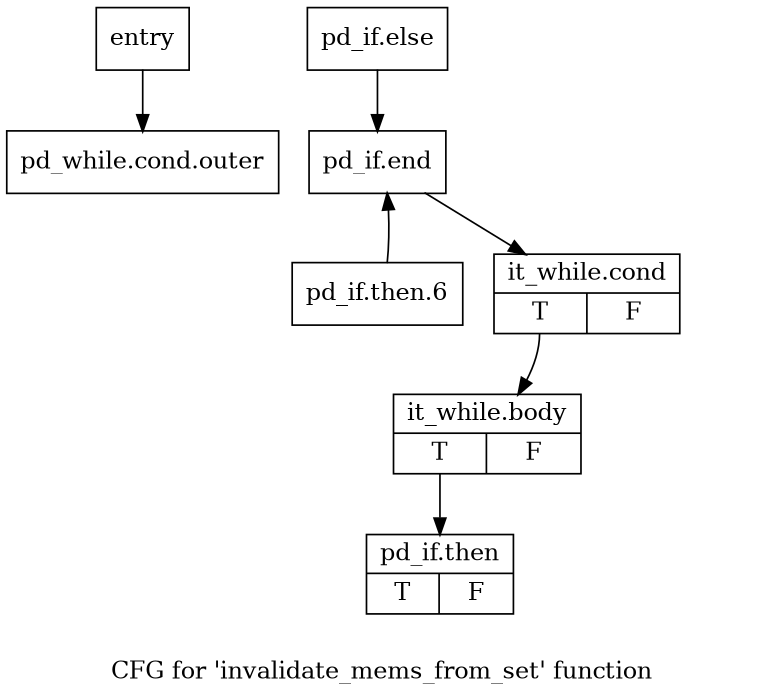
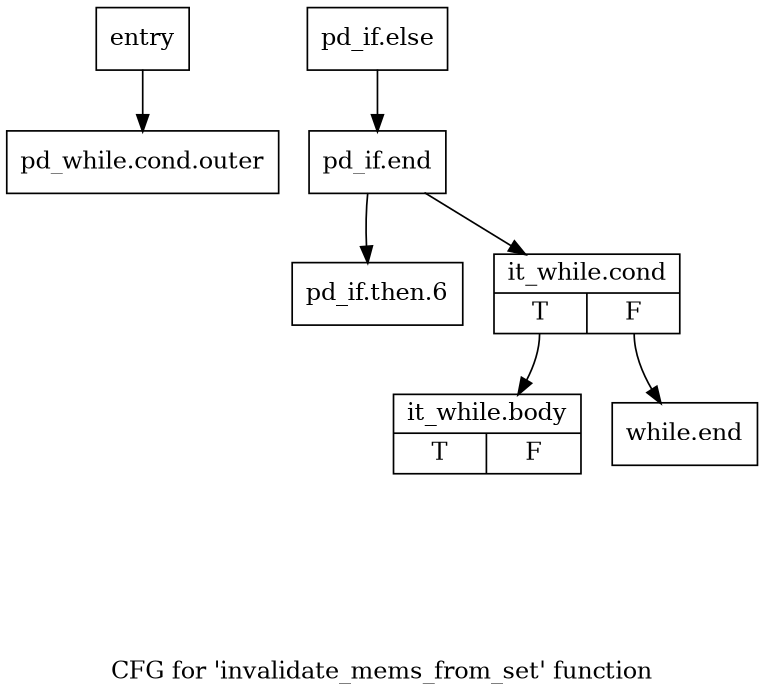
(389, 237) -> (366, 220)
none -> (685, 434)
(440, 574) -> none
